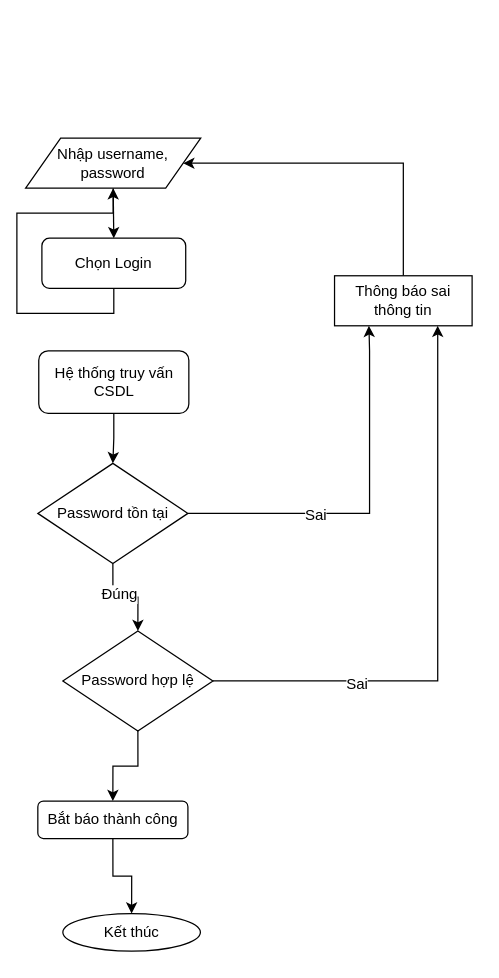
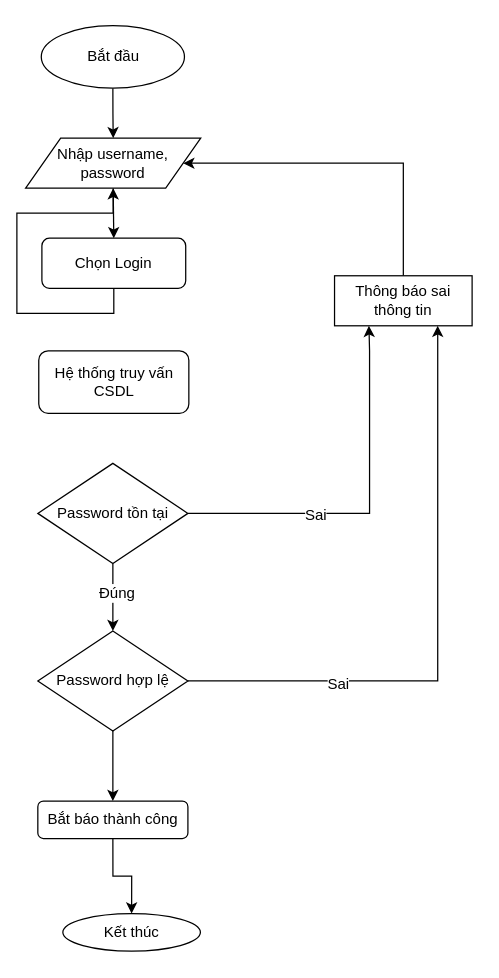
none -> (113, 57)
none -> (113, 109)
(114, 434) -> none
(138, 681) -> (113, 681)
